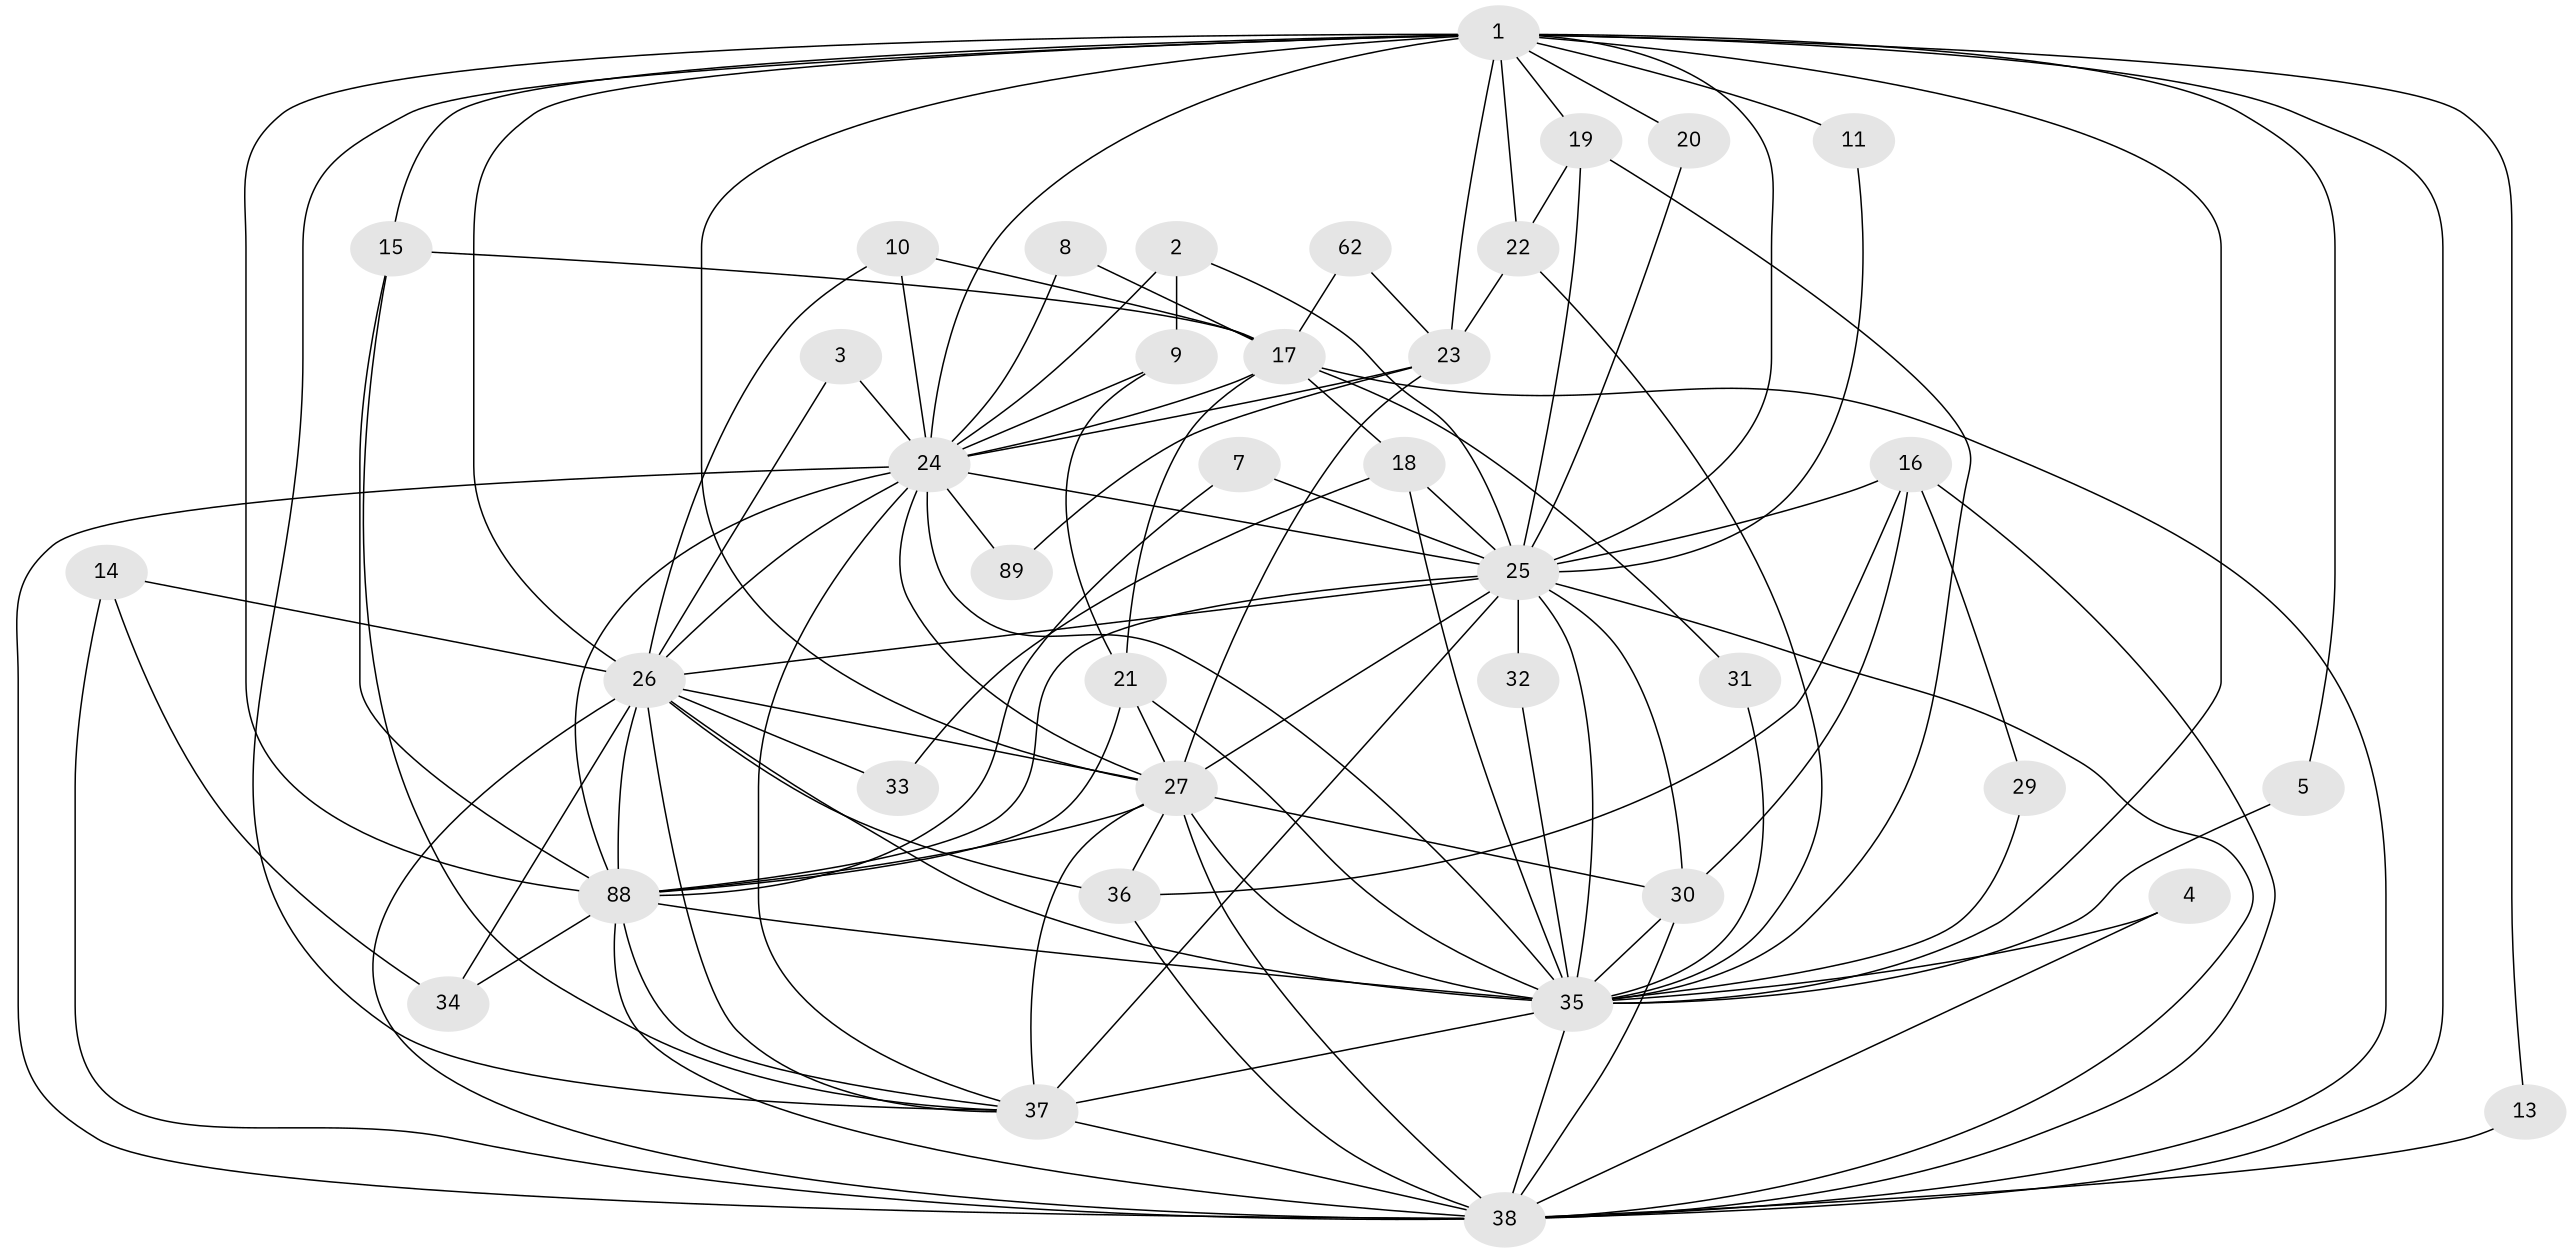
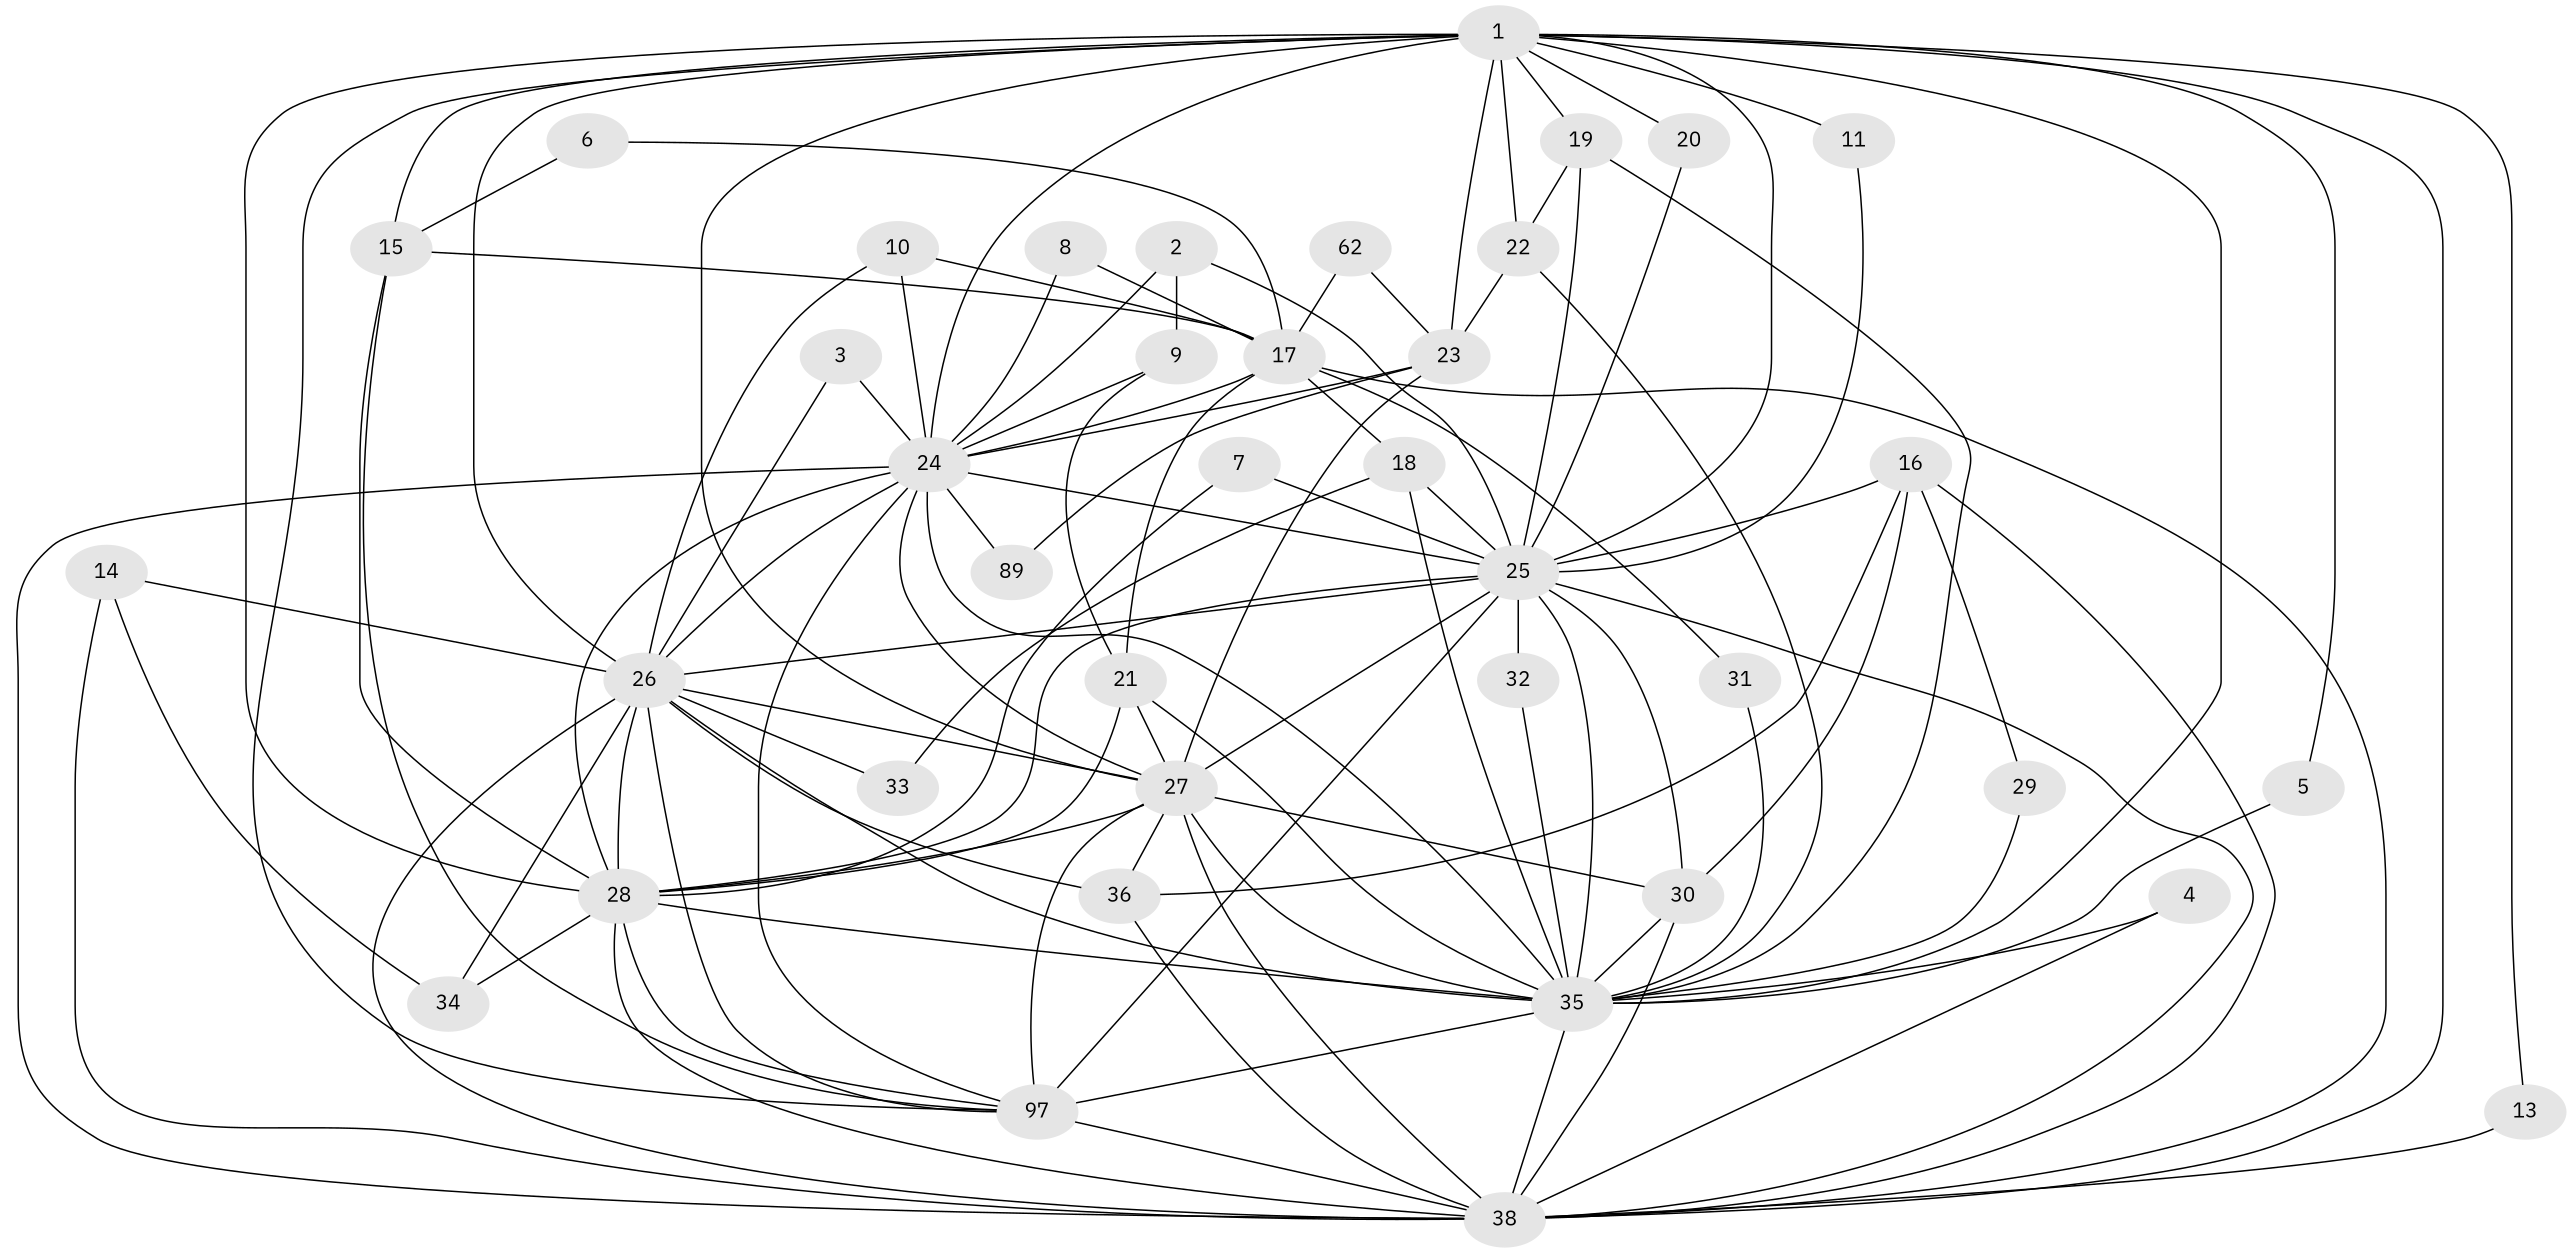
none -> (588, 141)
(619, 896) -> (619, 896)
(1037, 1112) -> (1037, 1112)
